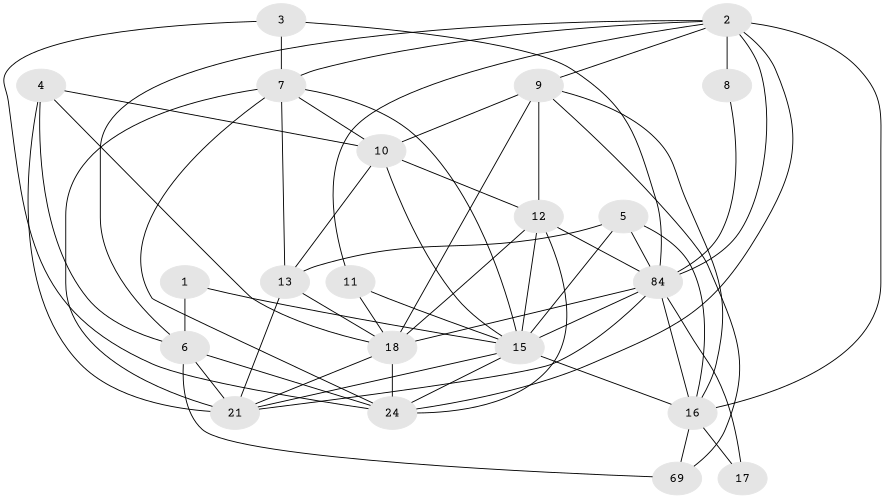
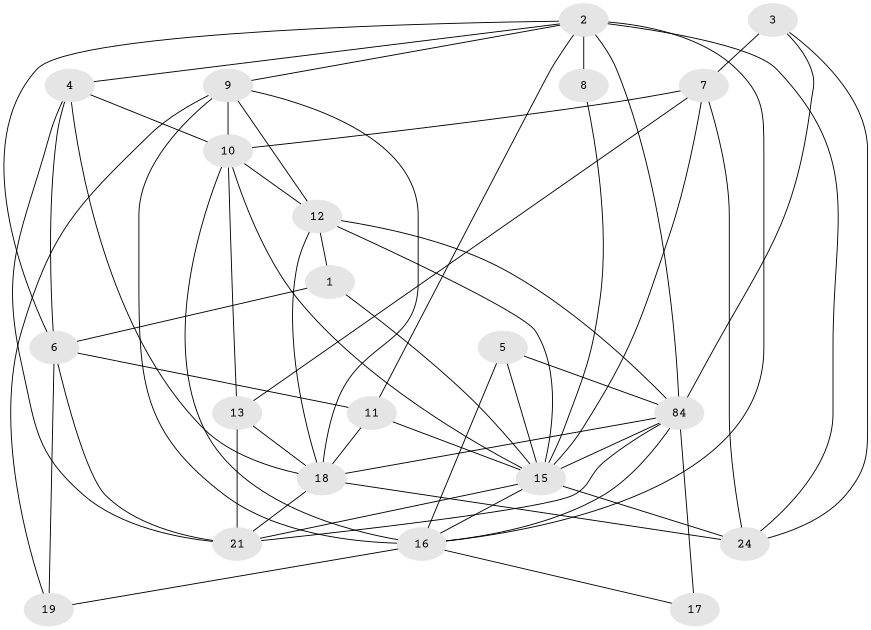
(500, 37) -> (327, 53)
(733, 198) -> (601, 286)
(66, 228) -> none
(460, 246) -> none
(544, 373) -> (324, 249)
(289, 380) -> (213, 380)
none -> (198, 411)
(677, 479) -> (49, 610)
